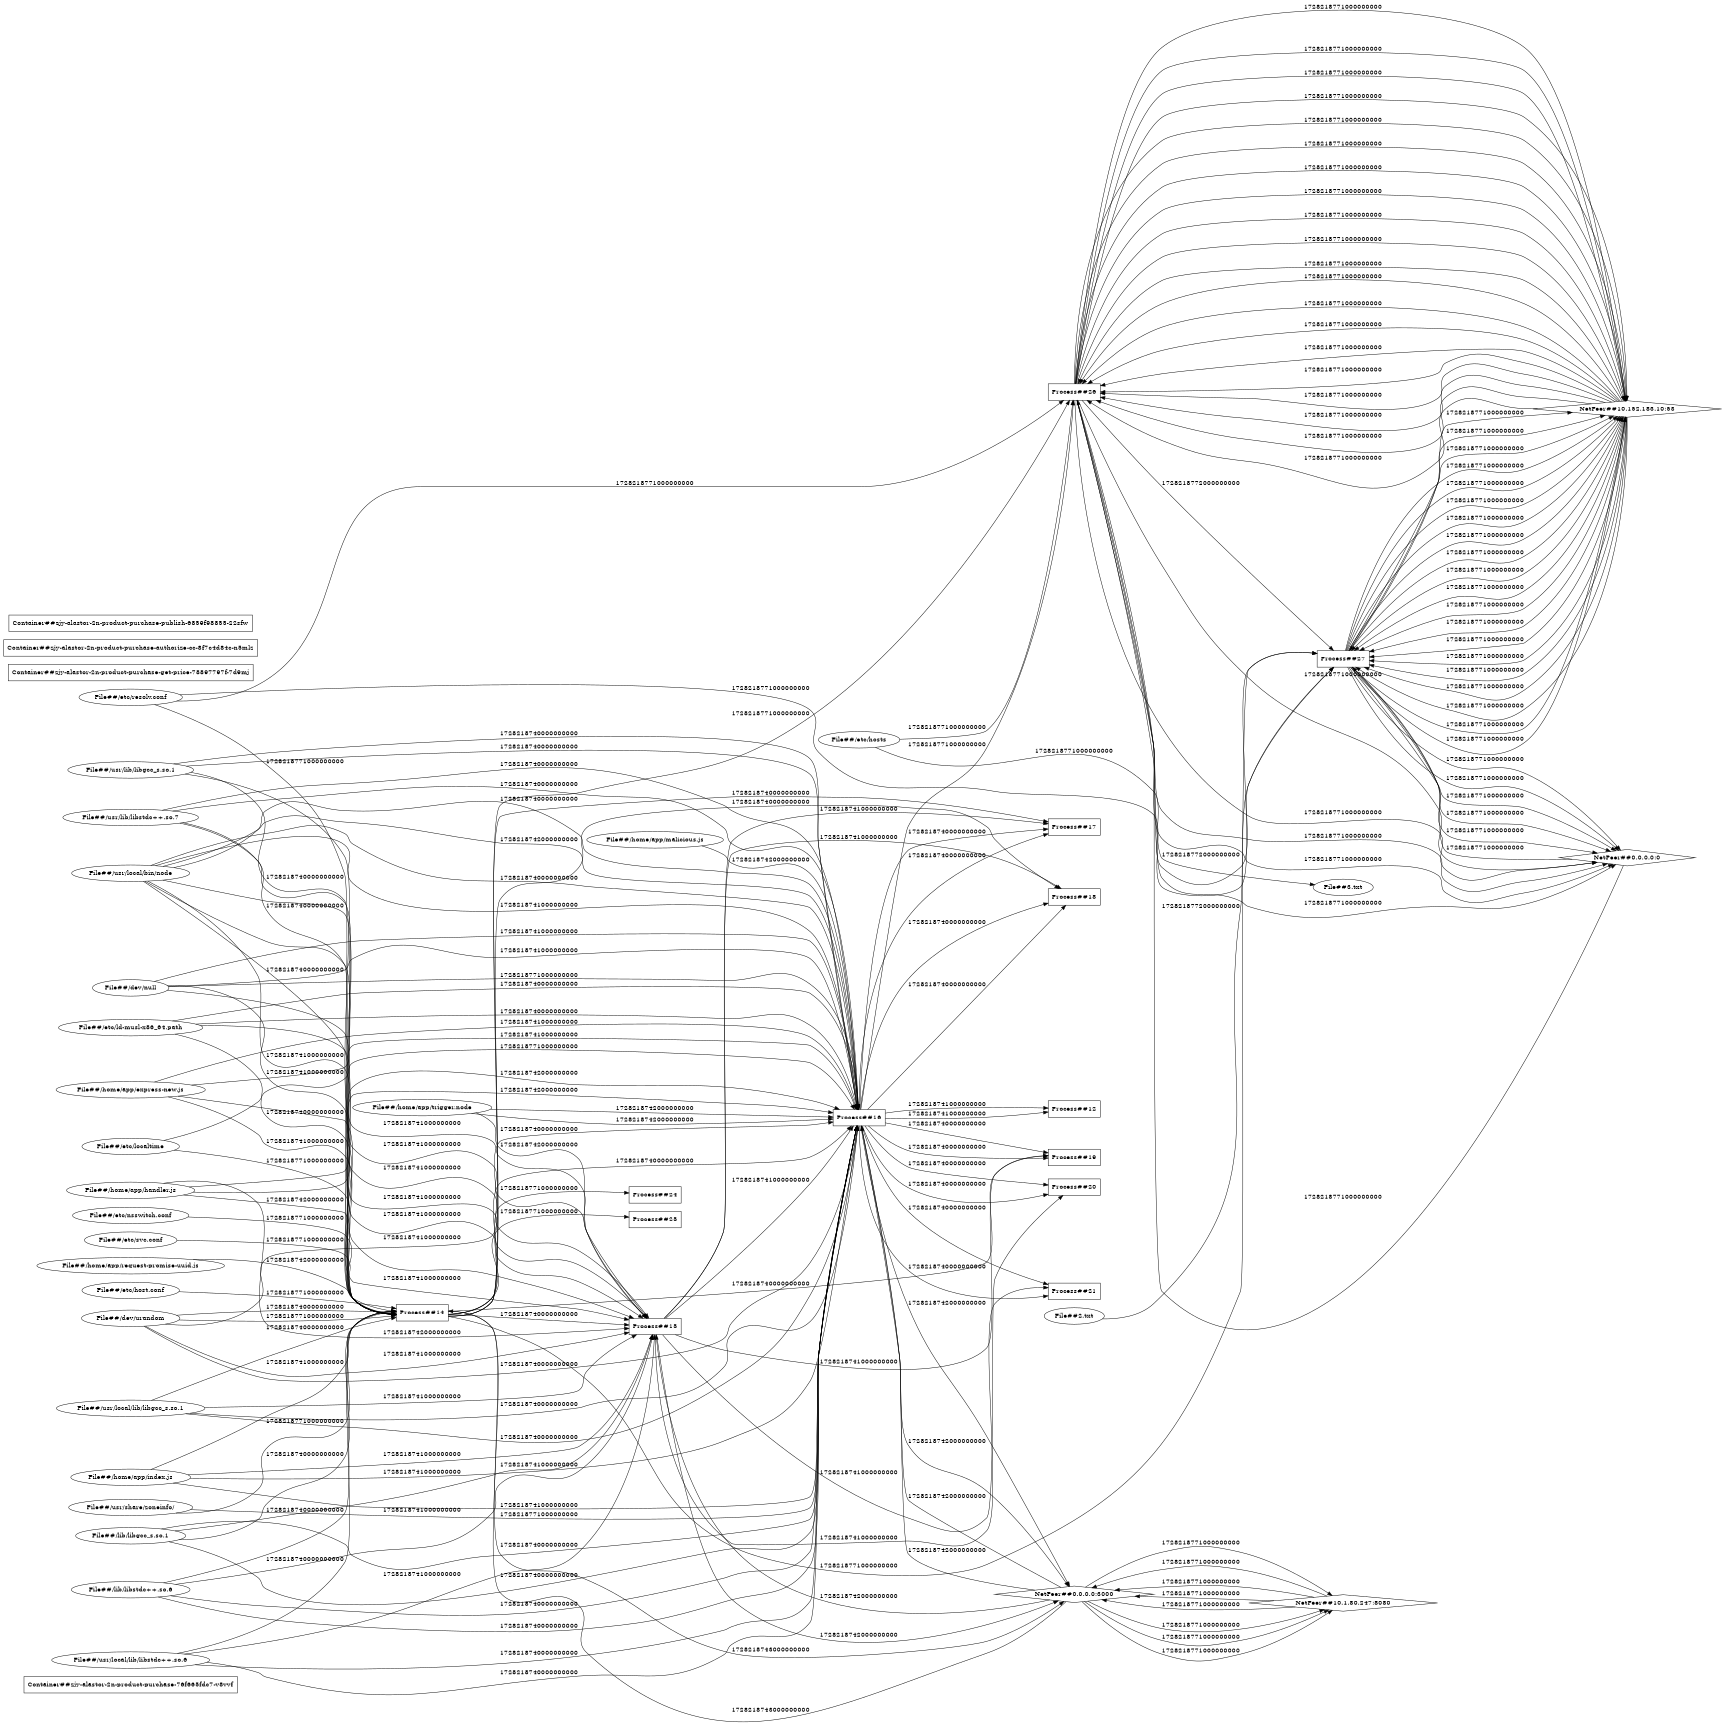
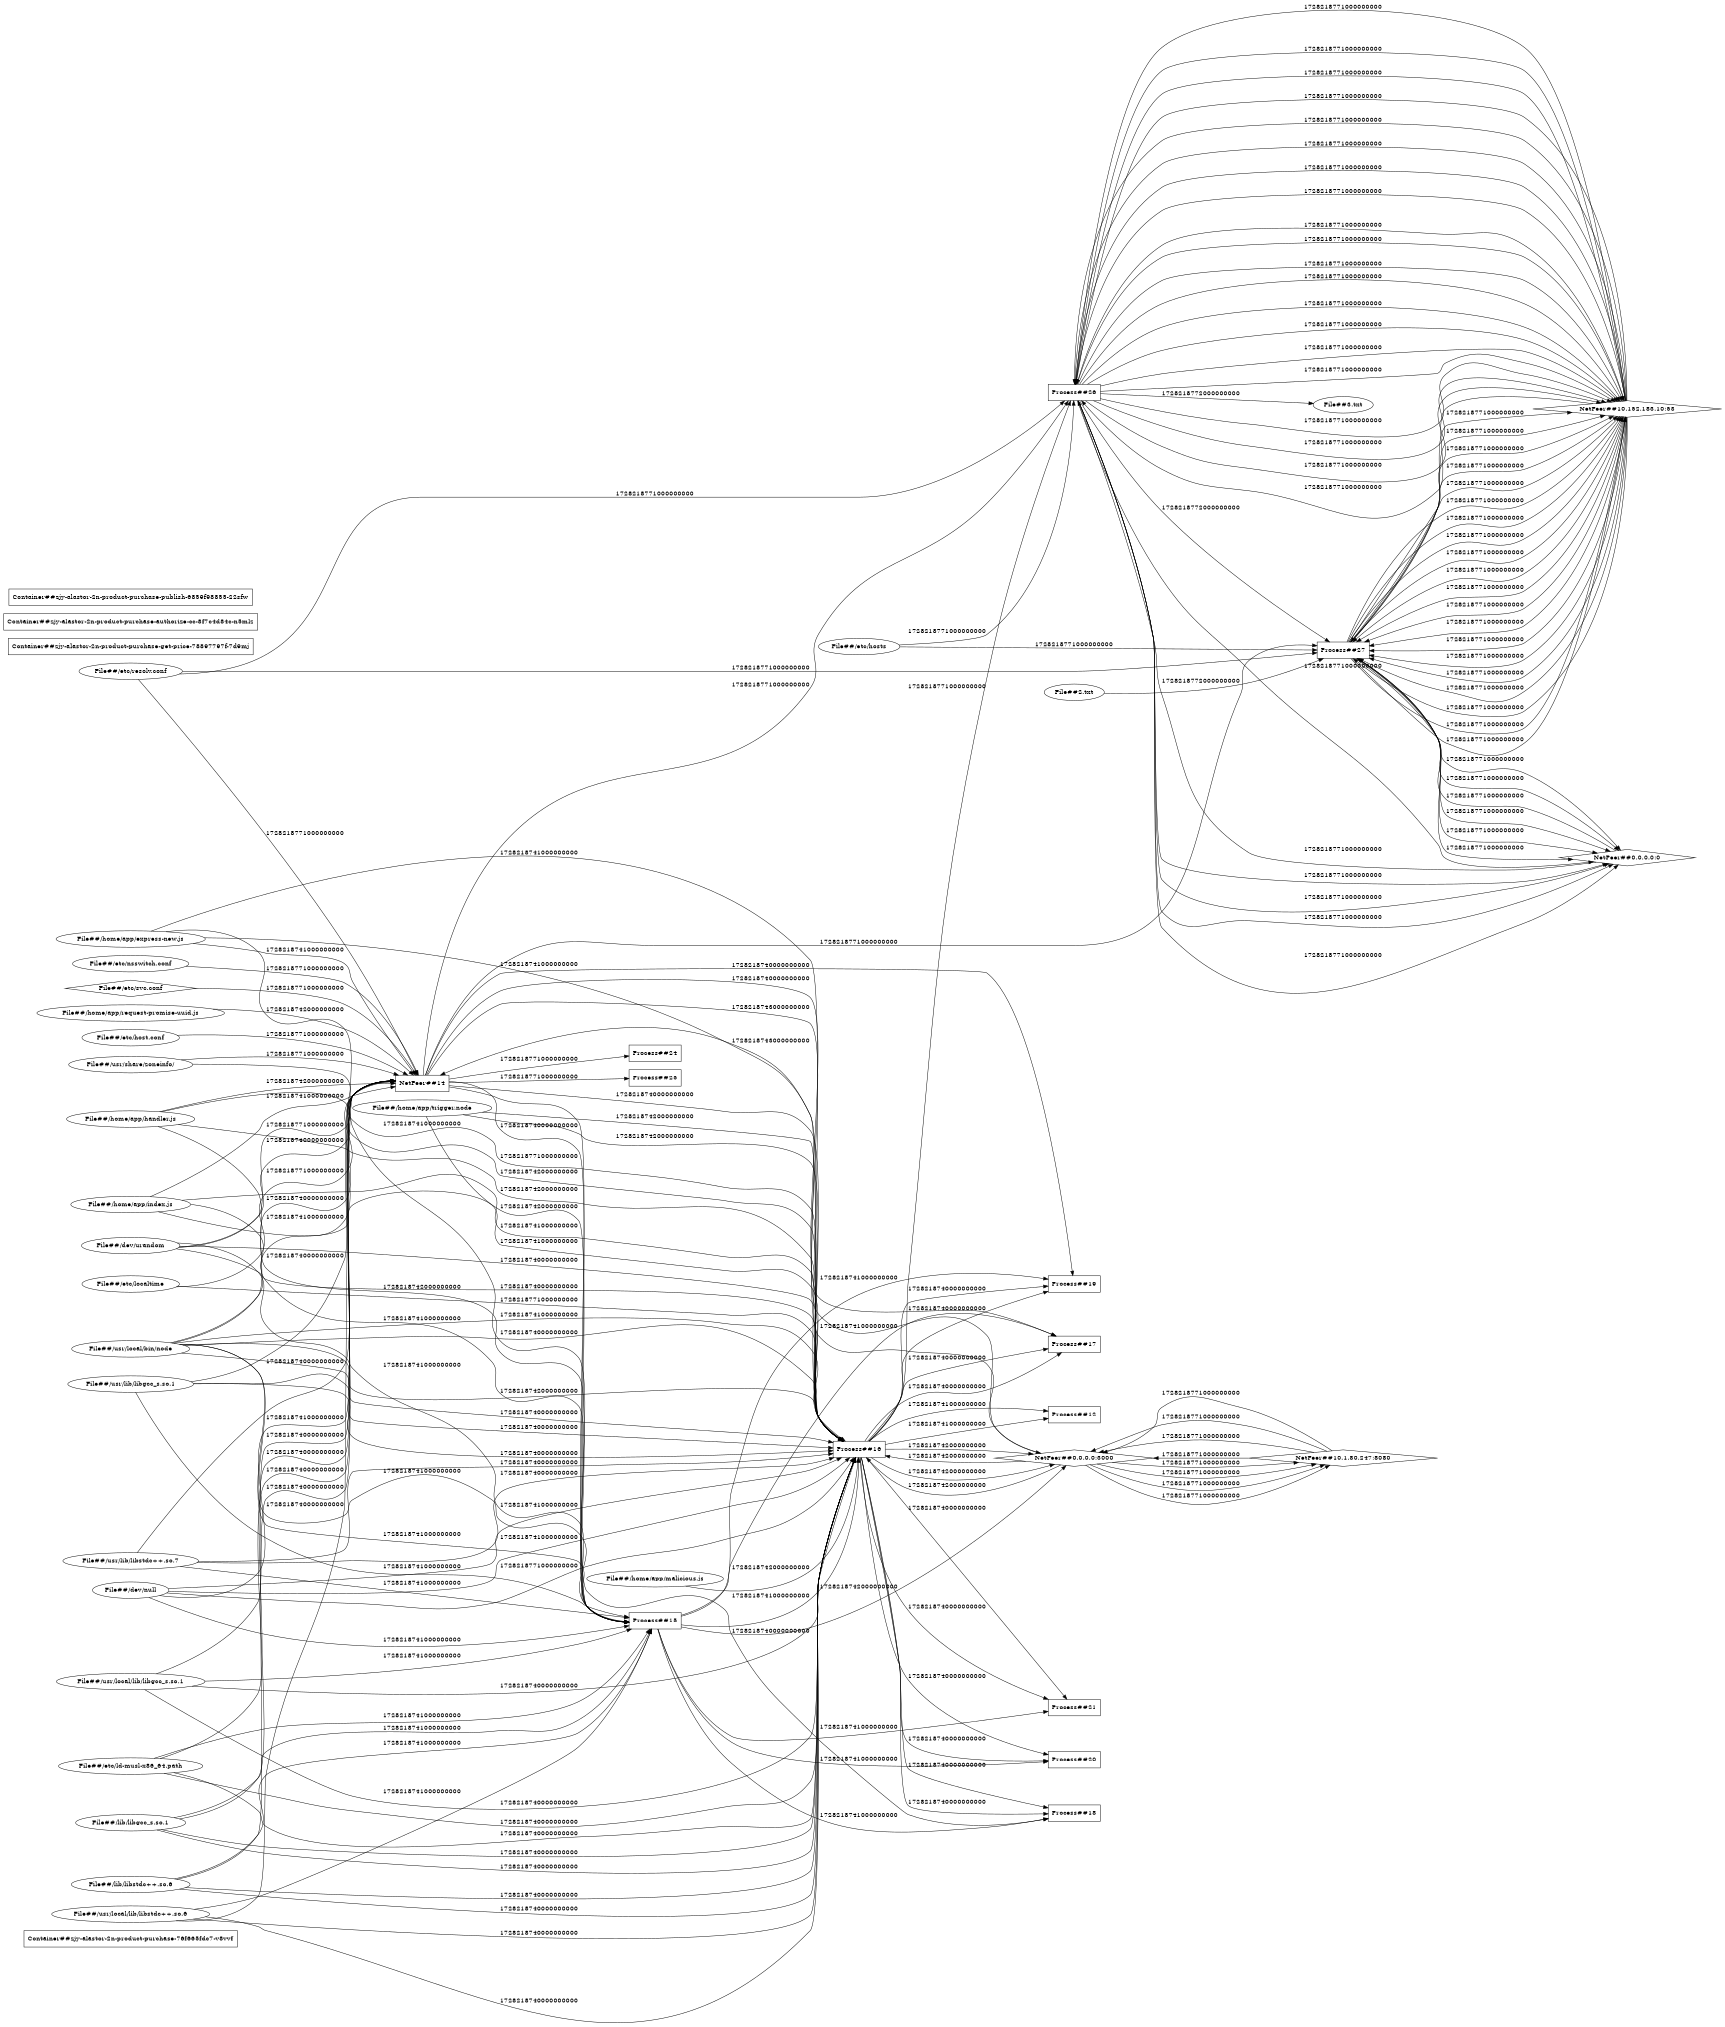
(131, 1240) -> (131, 988)
(422, 1313) -> (422, 1083)
(776, 1580) -> none
